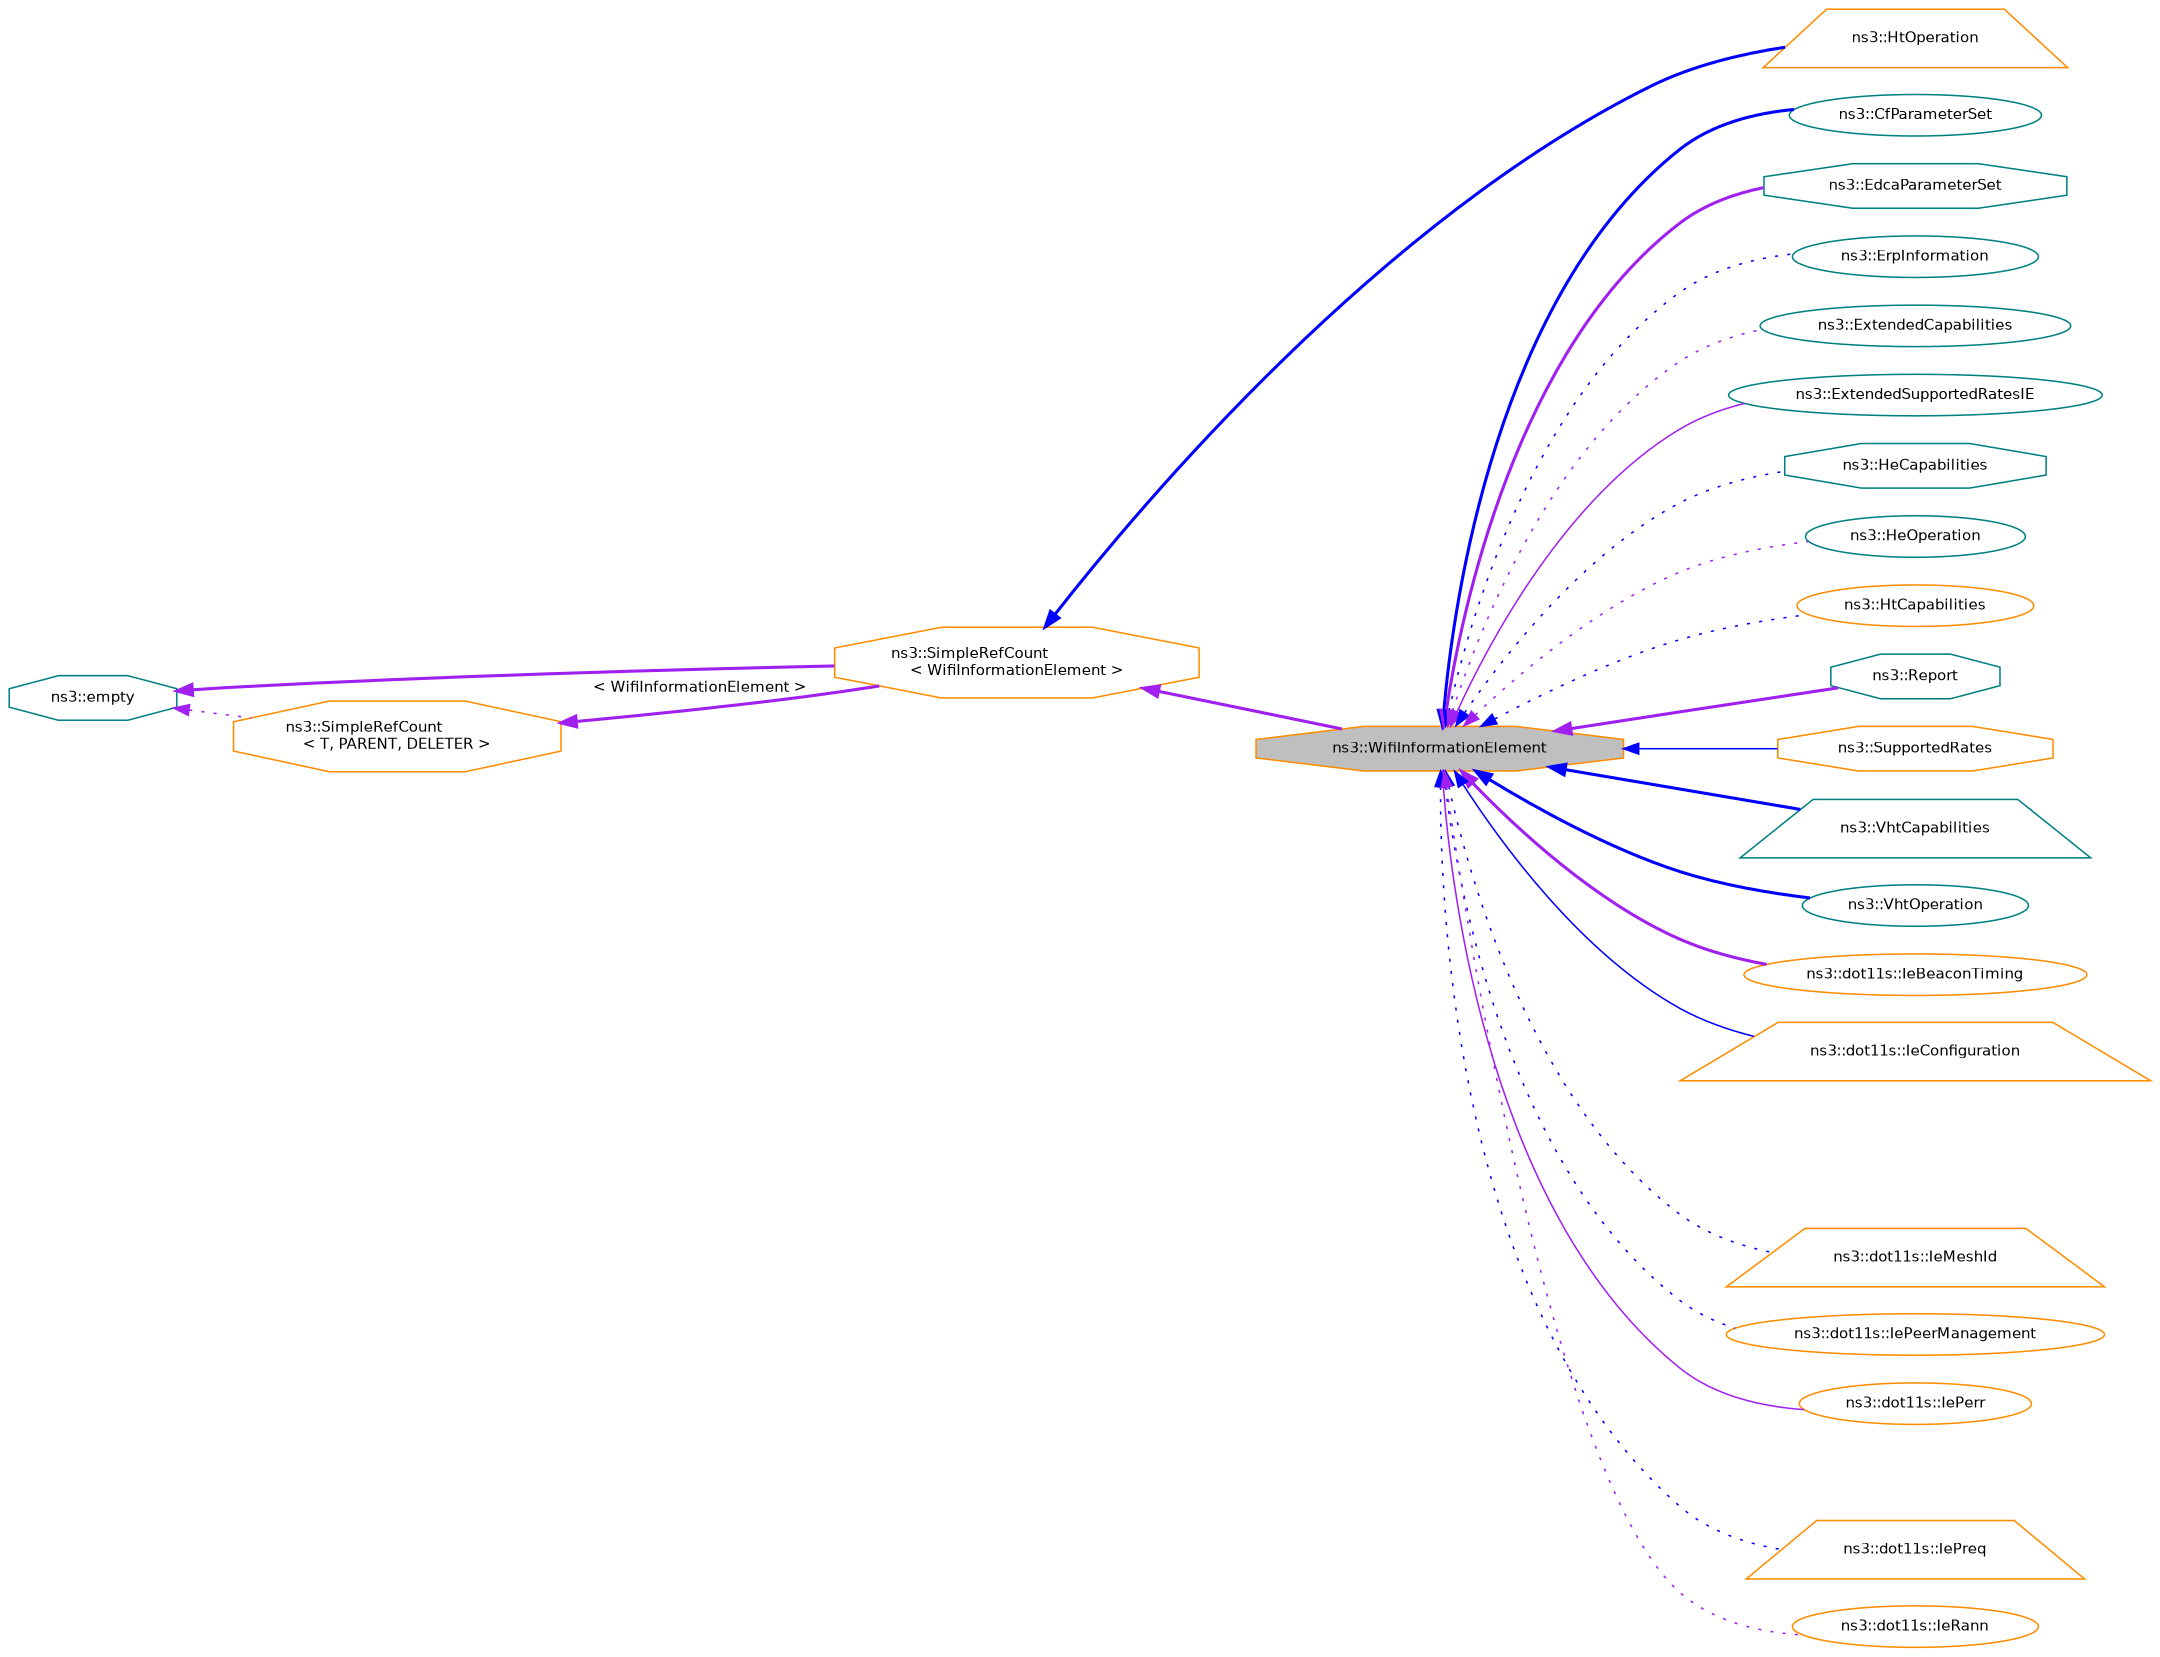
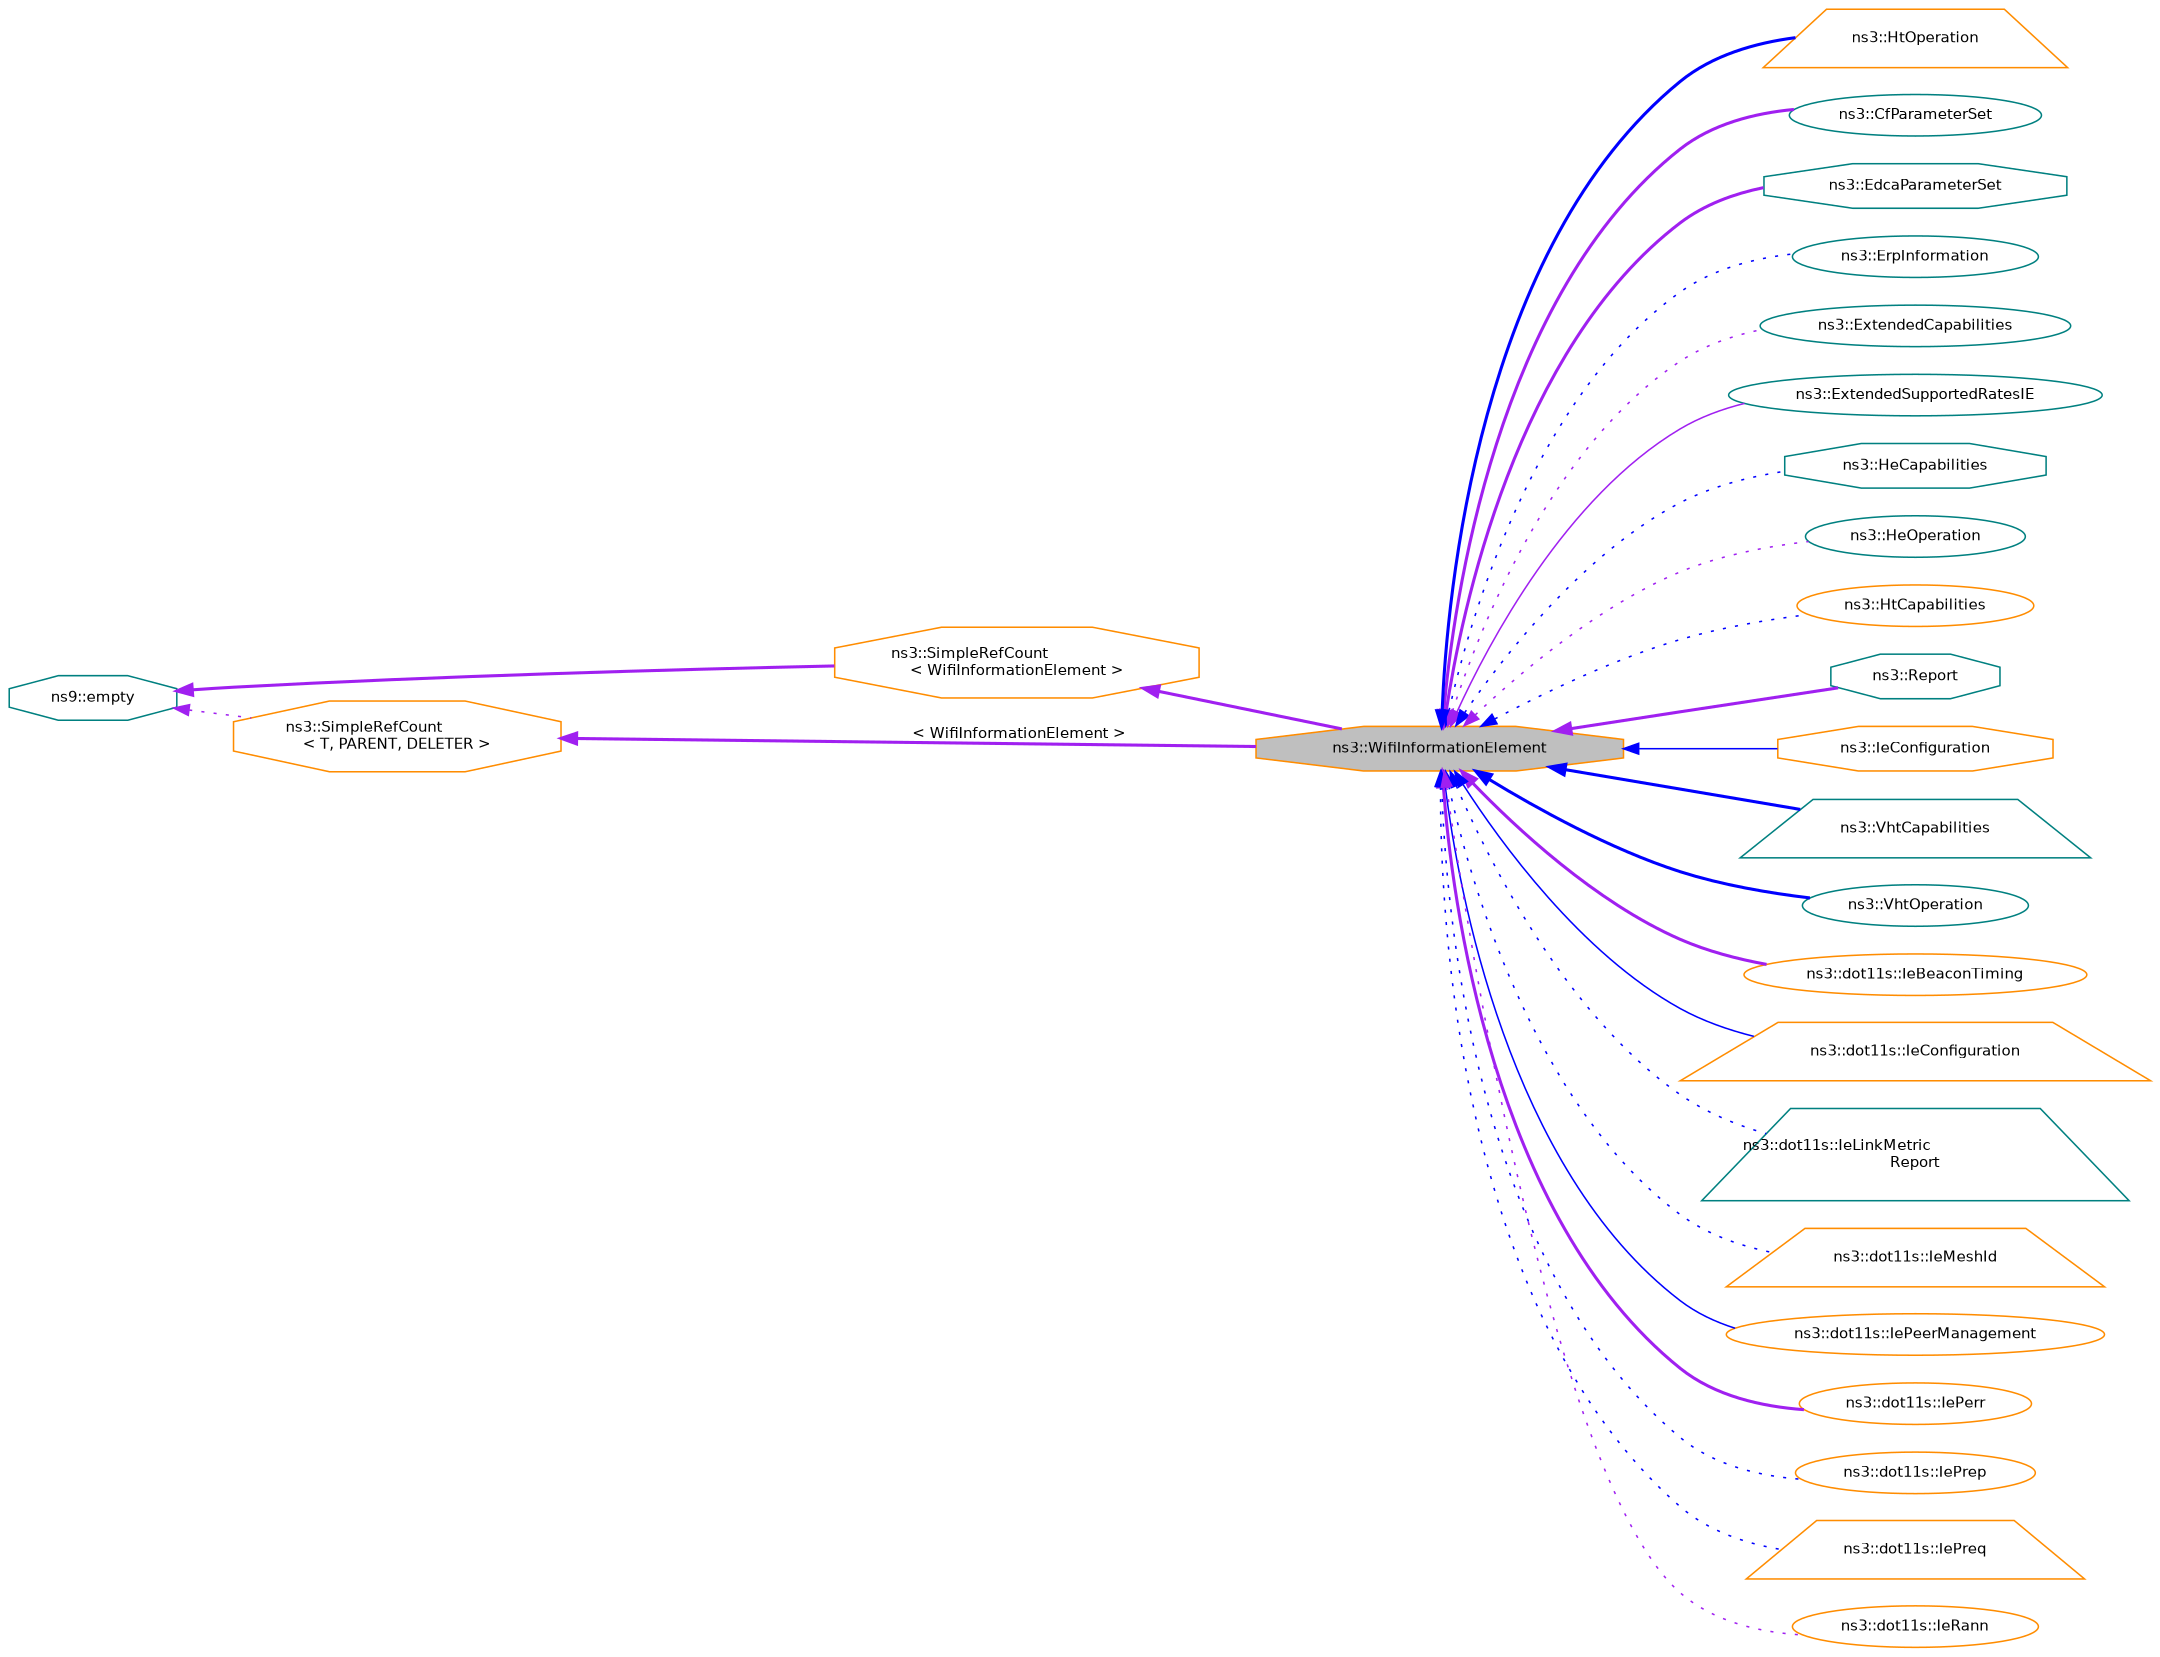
(1378, 273) -> (1522, 313)
(1533, 350) -> (1533, 350)
(93, 698) -> (93, 698)
(728, 706) -> (916, 743)
(1915, 749) -> (1915, 749)
(1529, 1095) -> (1529, 1095)
none -> (1915, 1155)
(1532, 1163) -> (1532, 1163)
none -> (1915, 1473)
